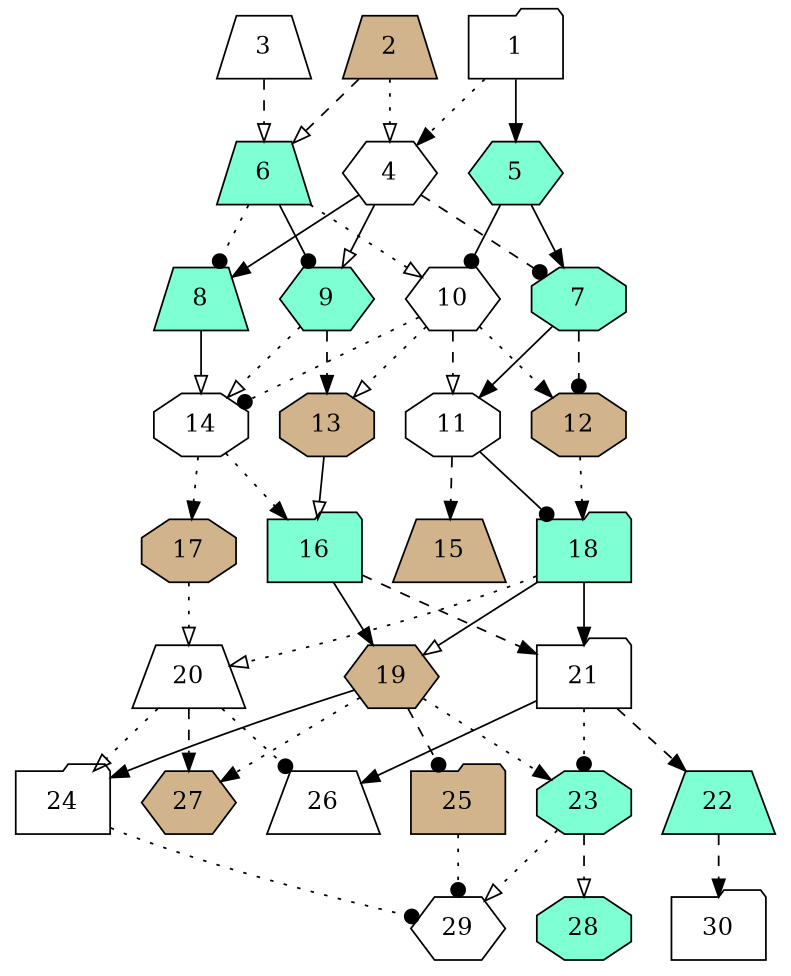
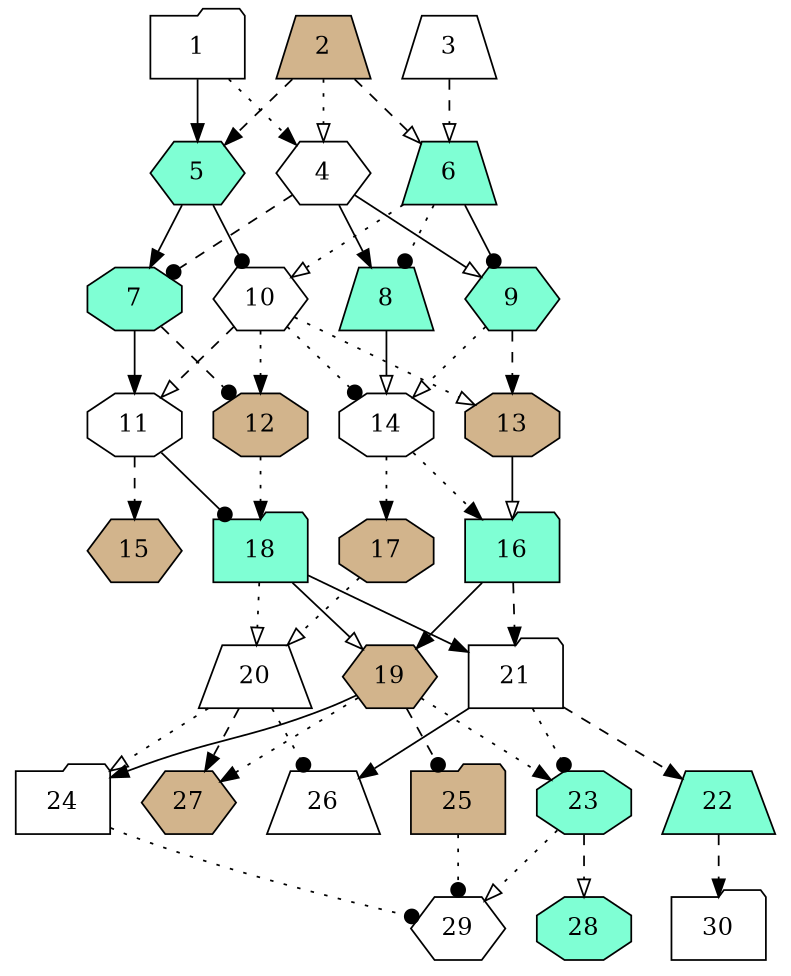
none -> (269, 102)
(449, 551) -> (135, 551)
